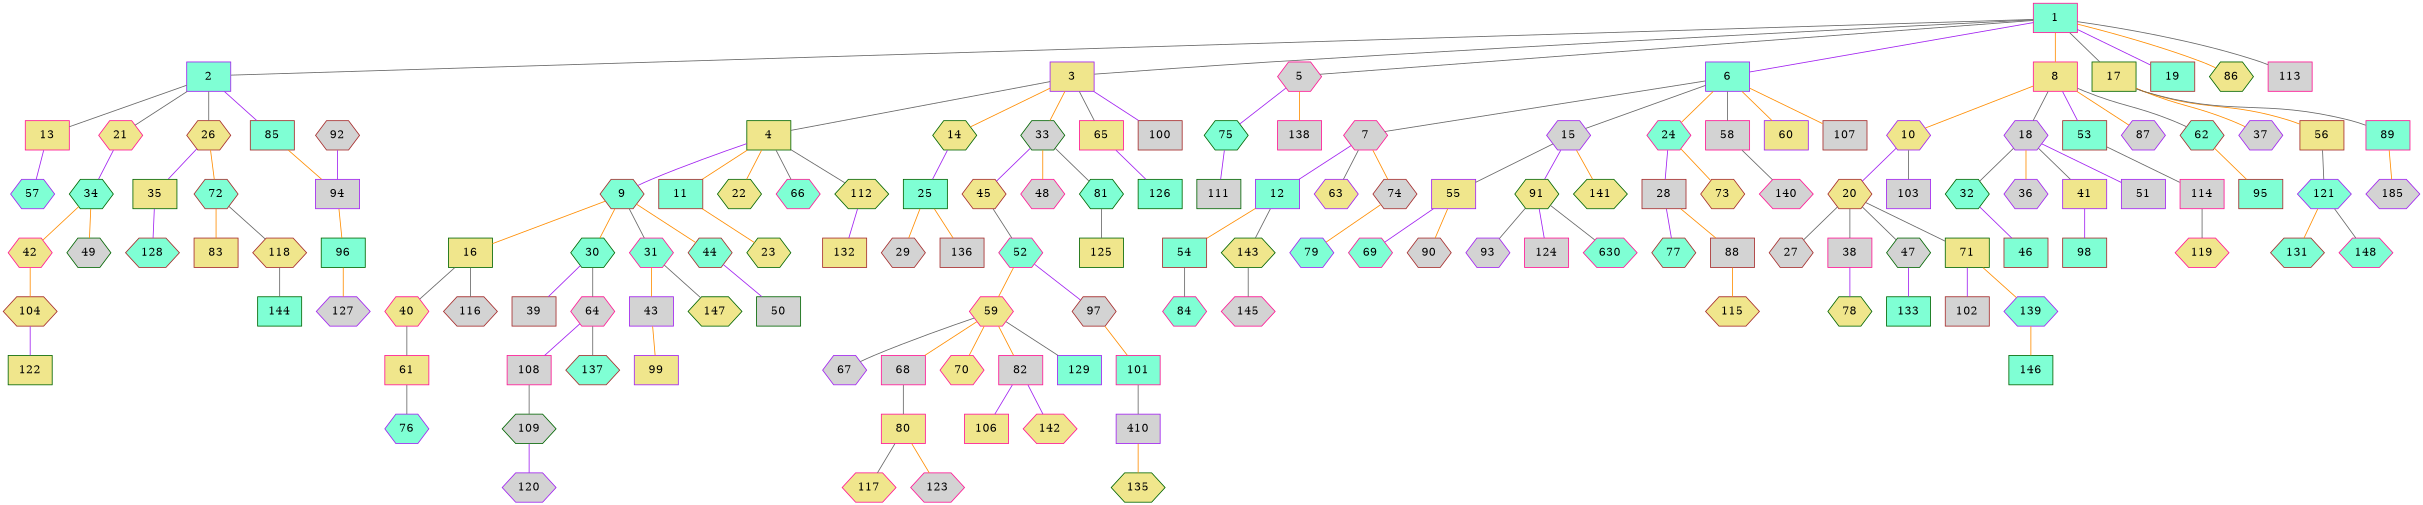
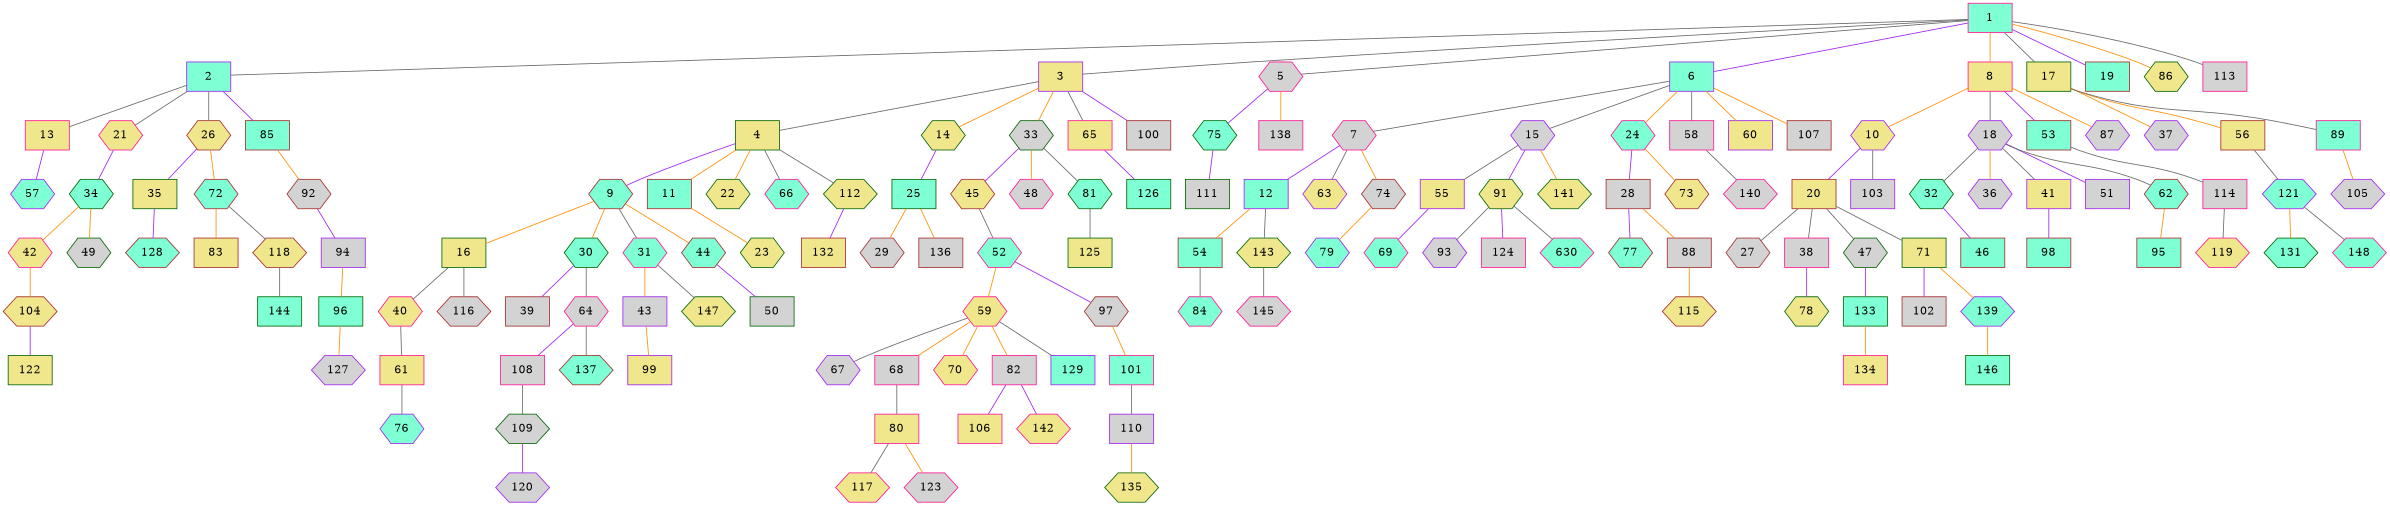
(2132, 107) -> (2078, 165)
(305, 165) -> (288, 165)
(1850, 194) -> (1814, 194)
(2393, 194) -> (2358, 194)
(1429, 253) -> none
(2297, 253) -> (2291, 253)
none -> (1865, 370)
(1138, 429) -> (1132, 429)
